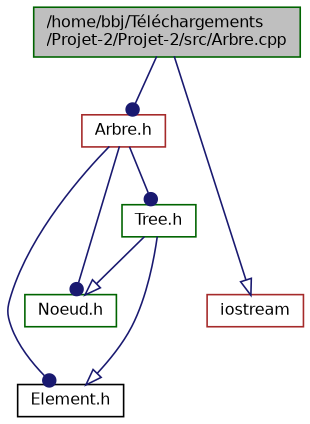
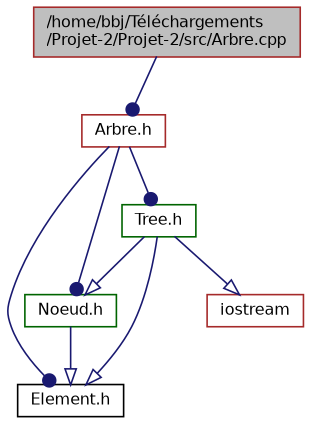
(167, 32) -> (167, 32)
(210, 168) -> (201, 260)
none -> (71, 348)
